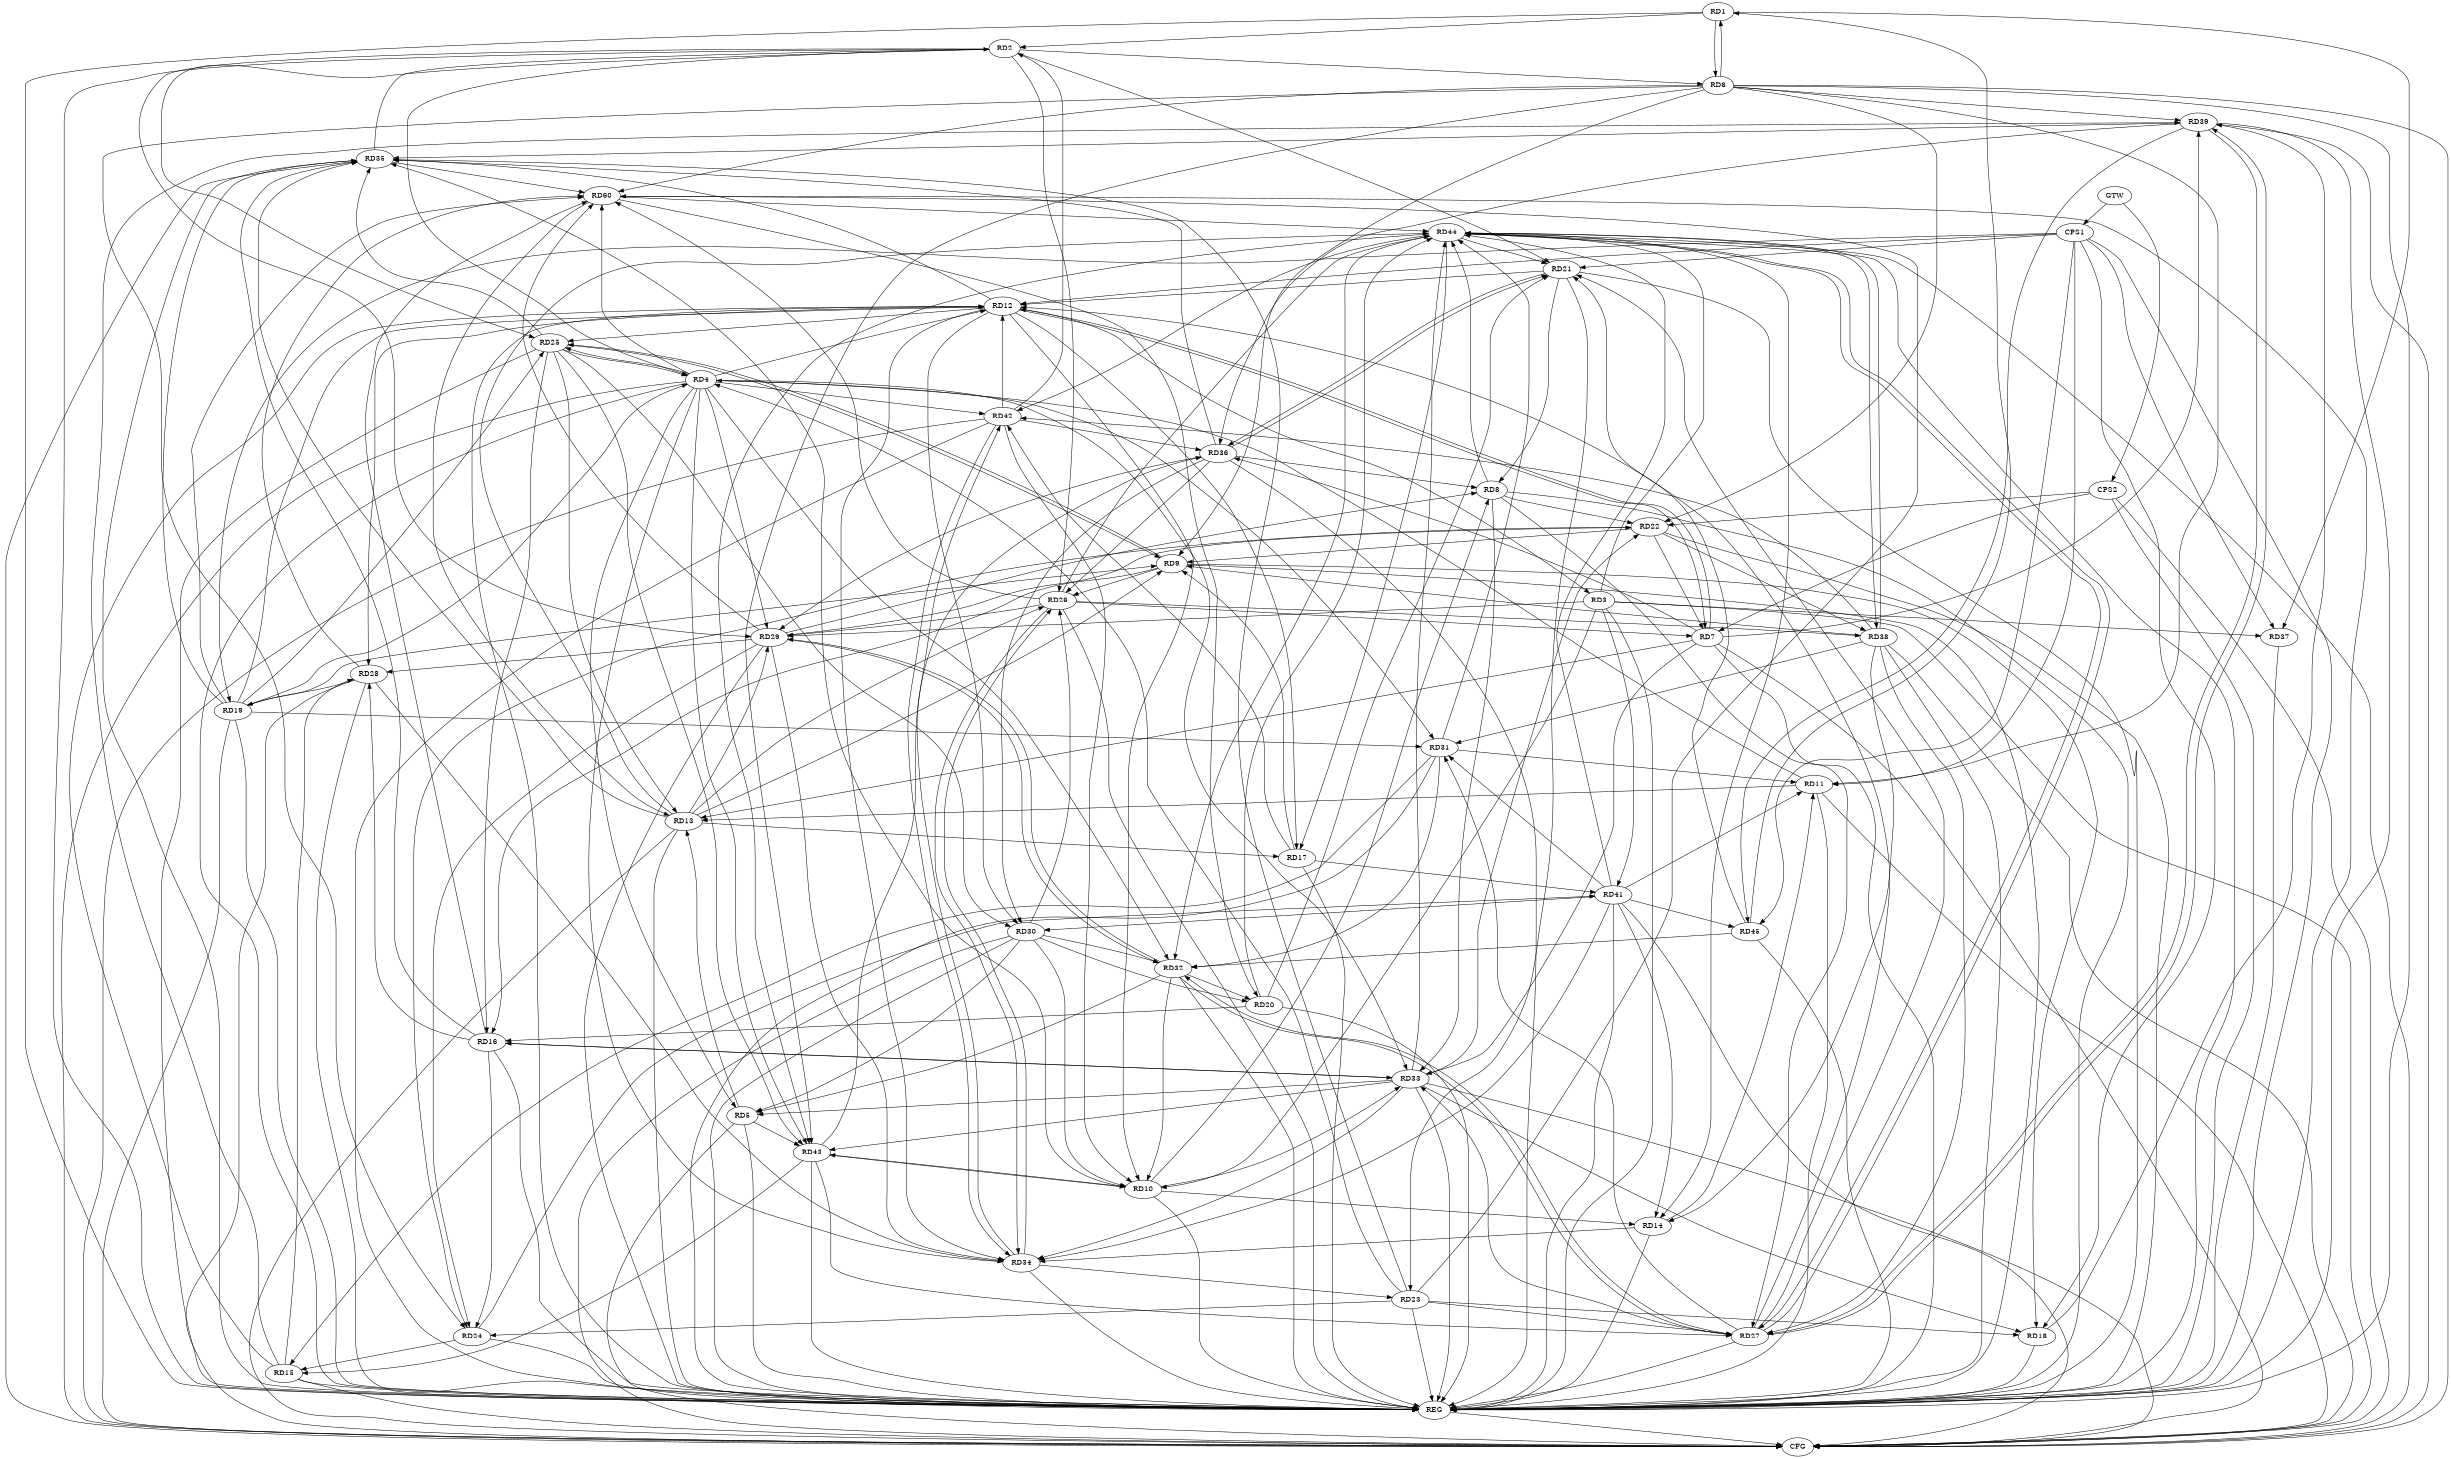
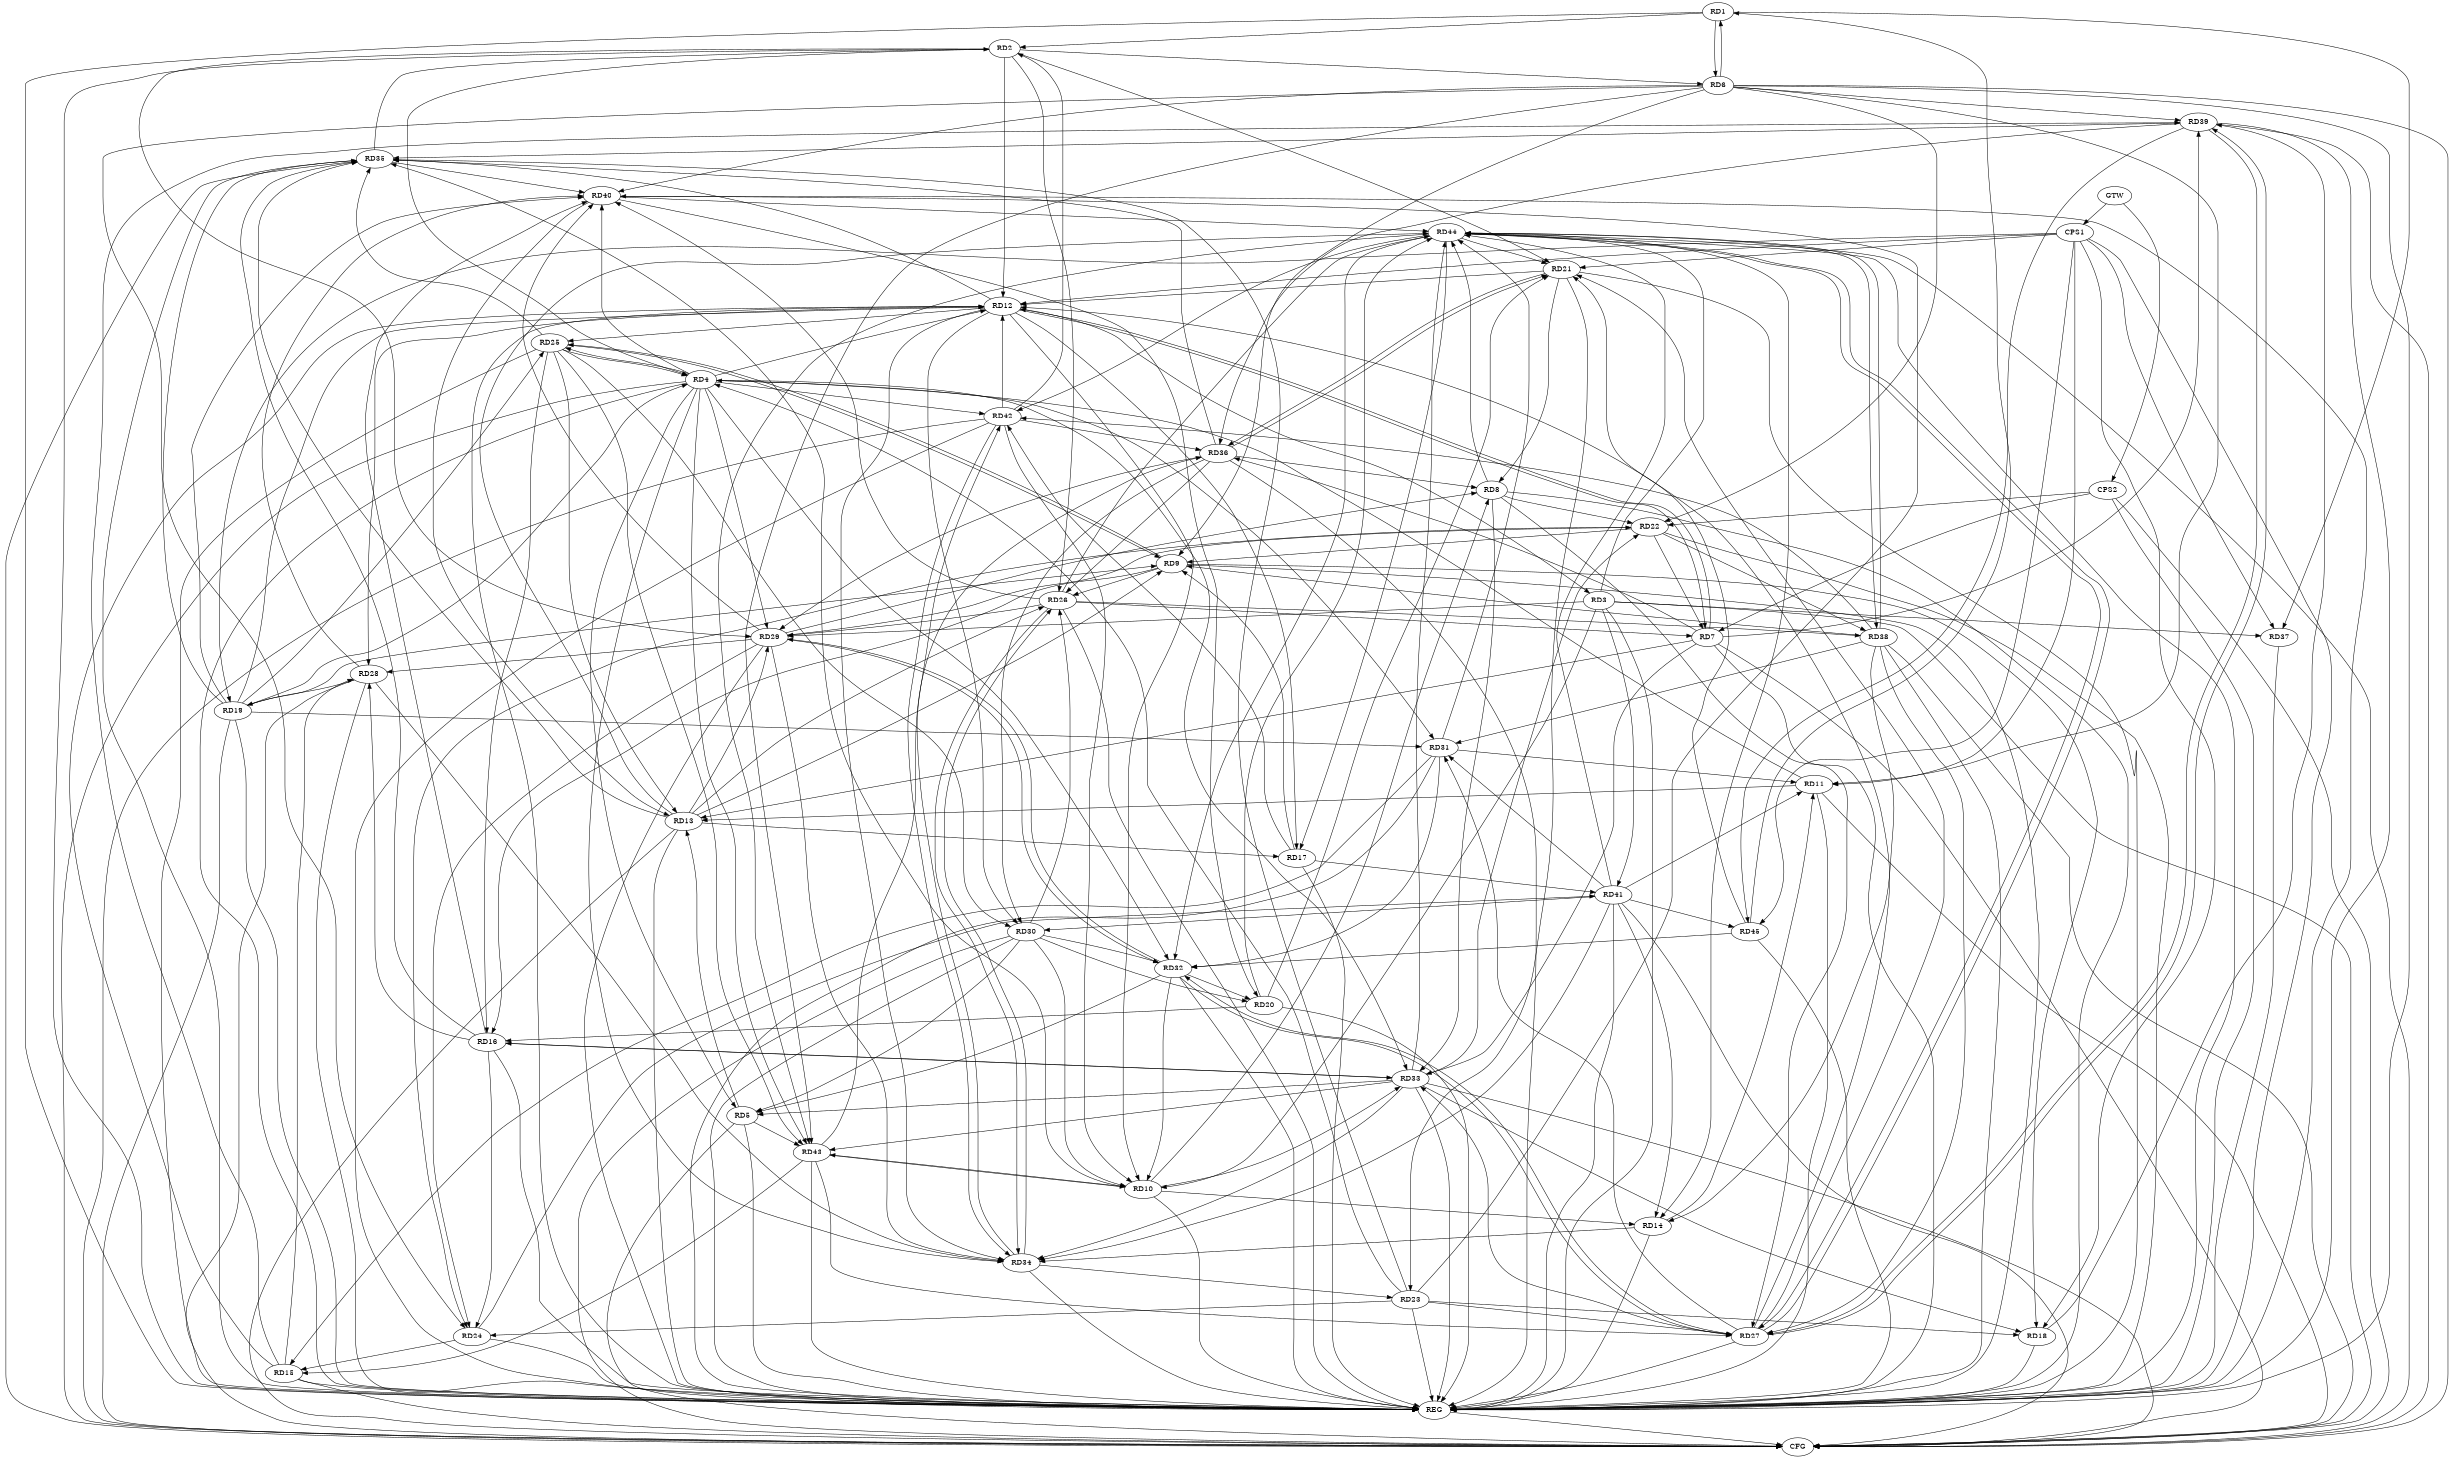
(330, 76) -> (1005, 175)
(602, 196) -> (602, 196)
